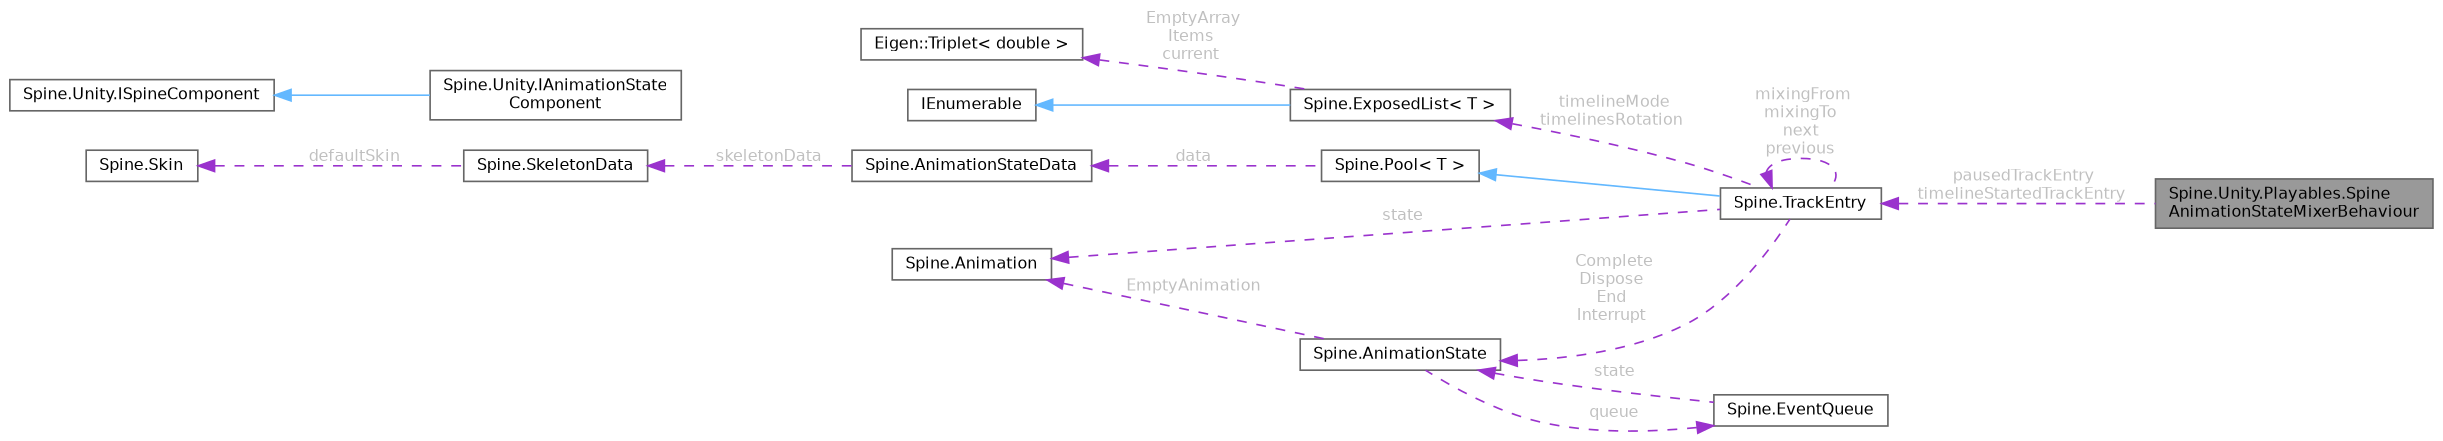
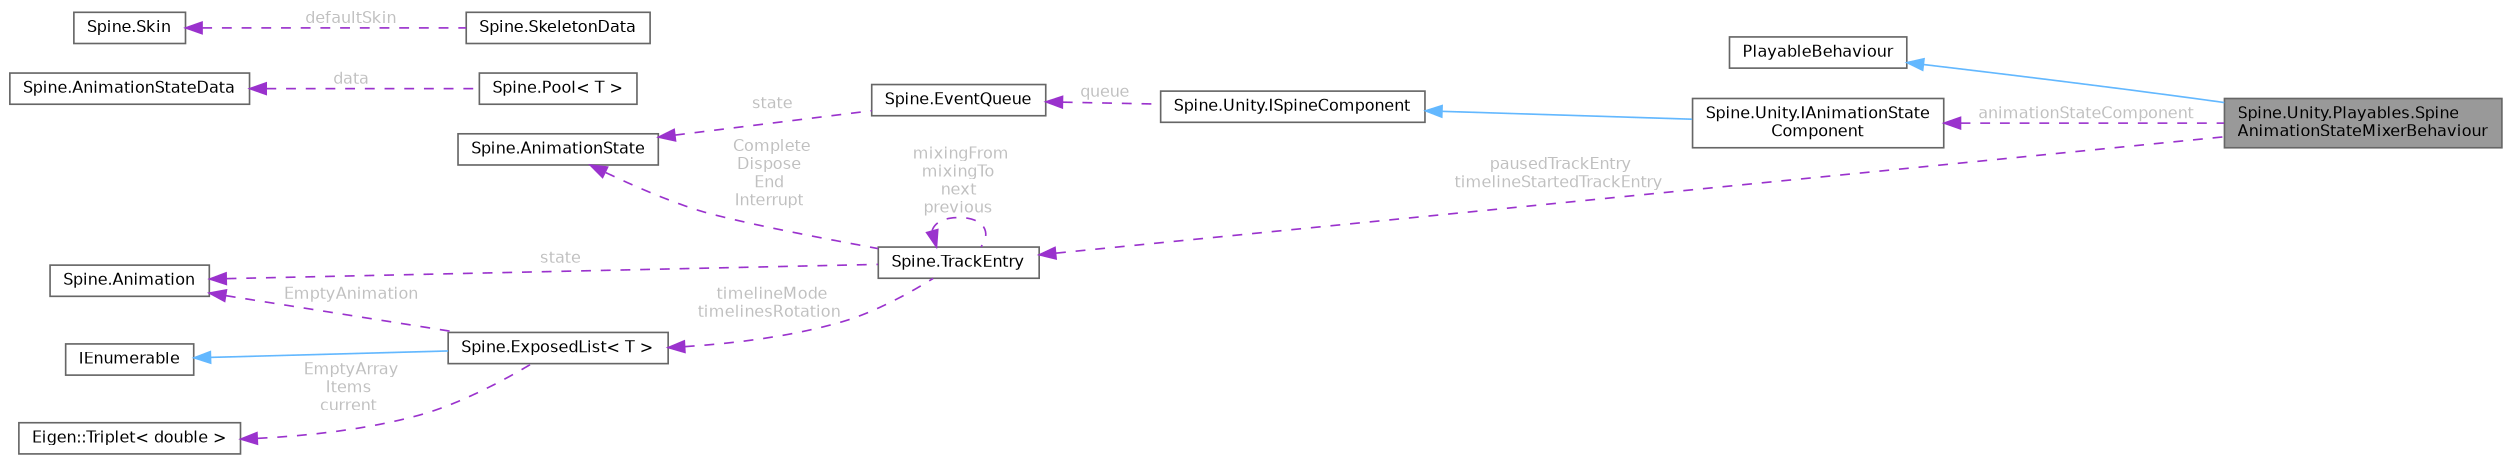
none -> (1818, 53)
none -> (2092, 123)
(758, 166) -> none
(1608, 185) -> none
(1194, 311) -> (342, 314)
(1555, 425) -> (1112, 103)
